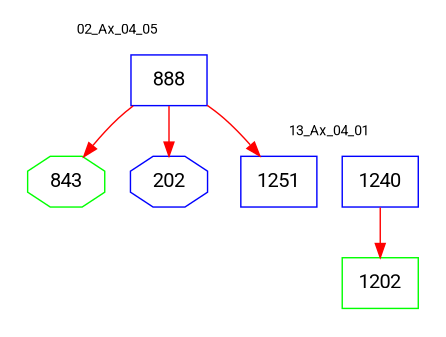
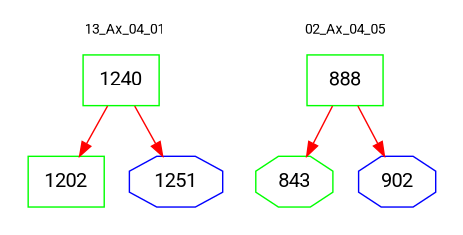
(169, 80) -> (345, 80)
(238, 132) -> (145, 125)
(169, 182) -> (397, 182)
(279, 182) -> (176, 182)
(380, 182) -> (121, 80)
